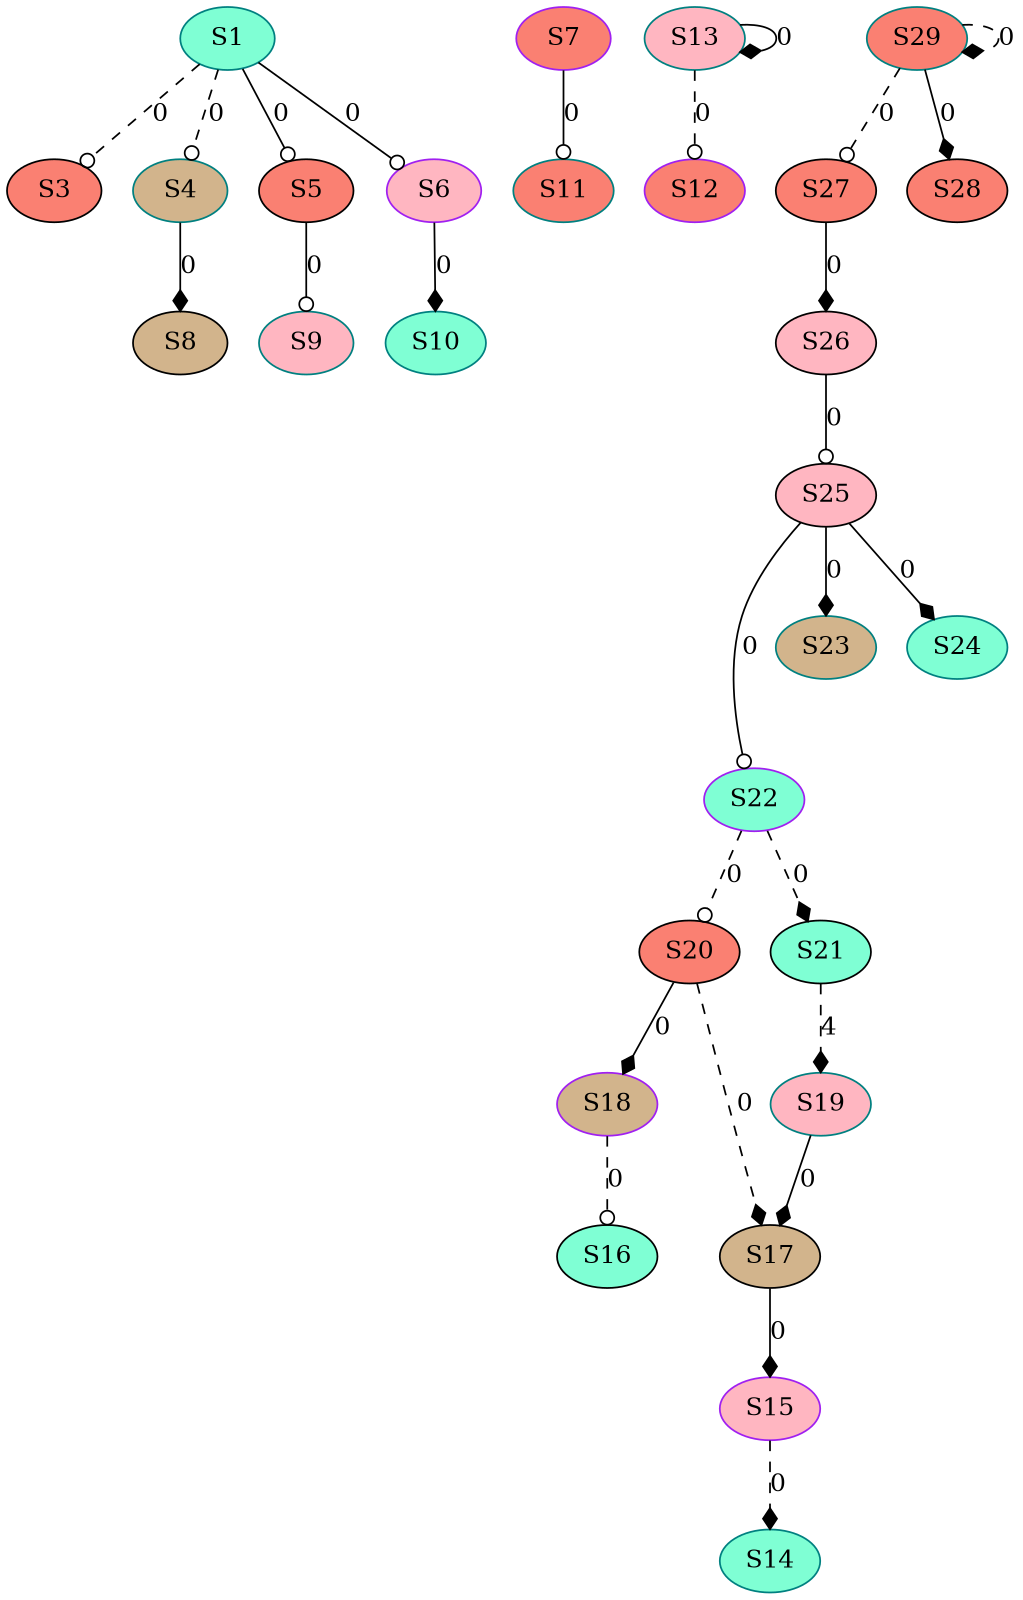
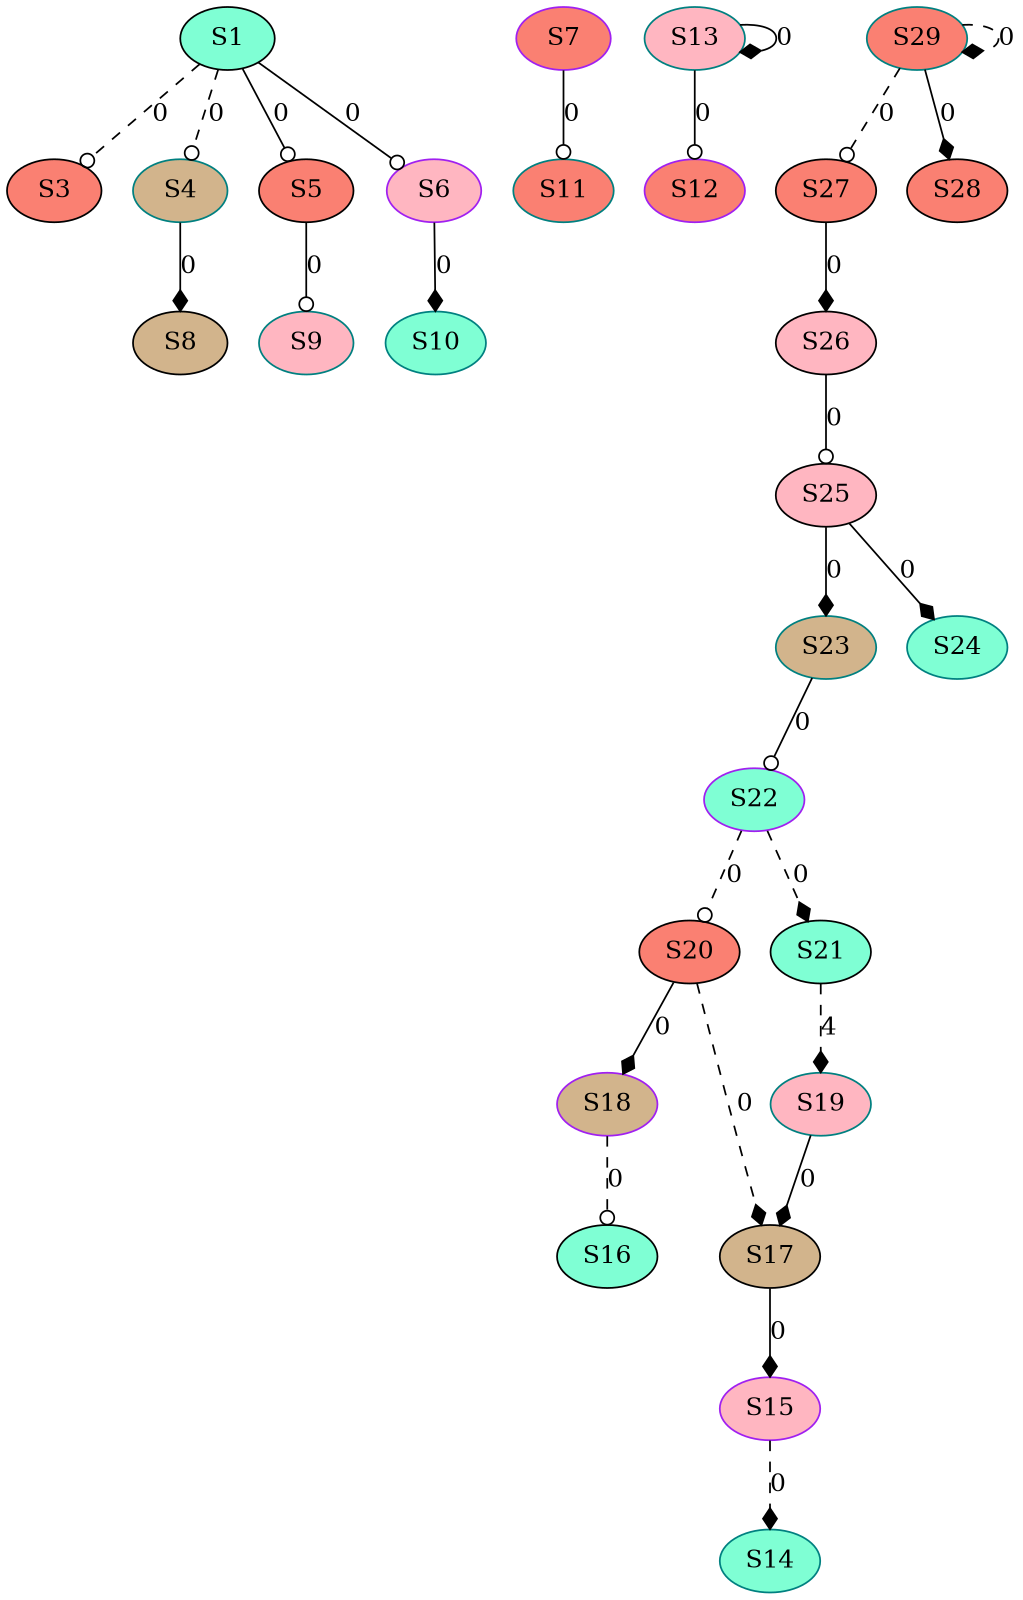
(228, 38) -> (228, 38)
(695, 108) -> (695, 108)
(738, 630) -> (793, 717)
